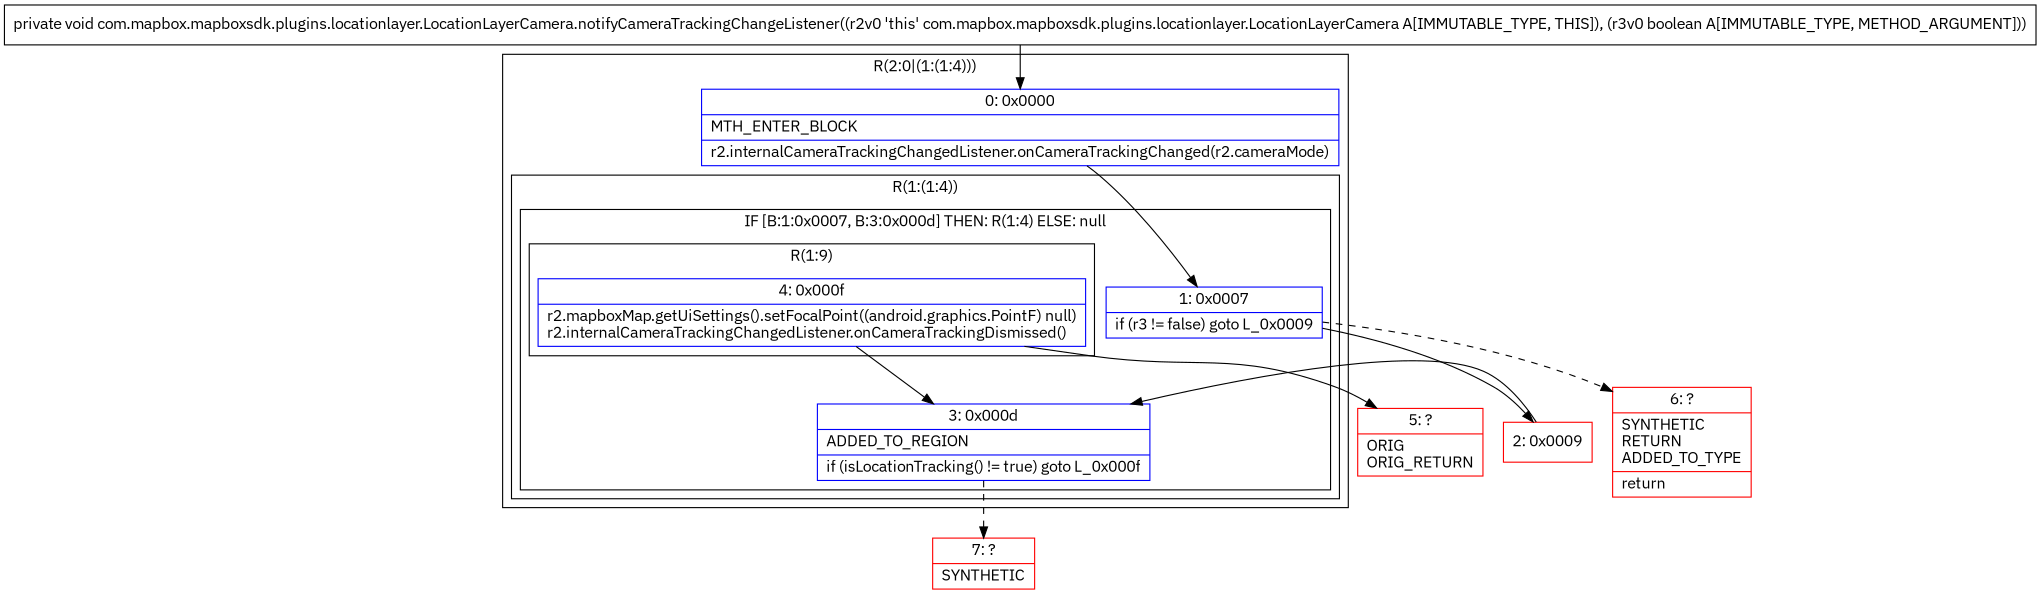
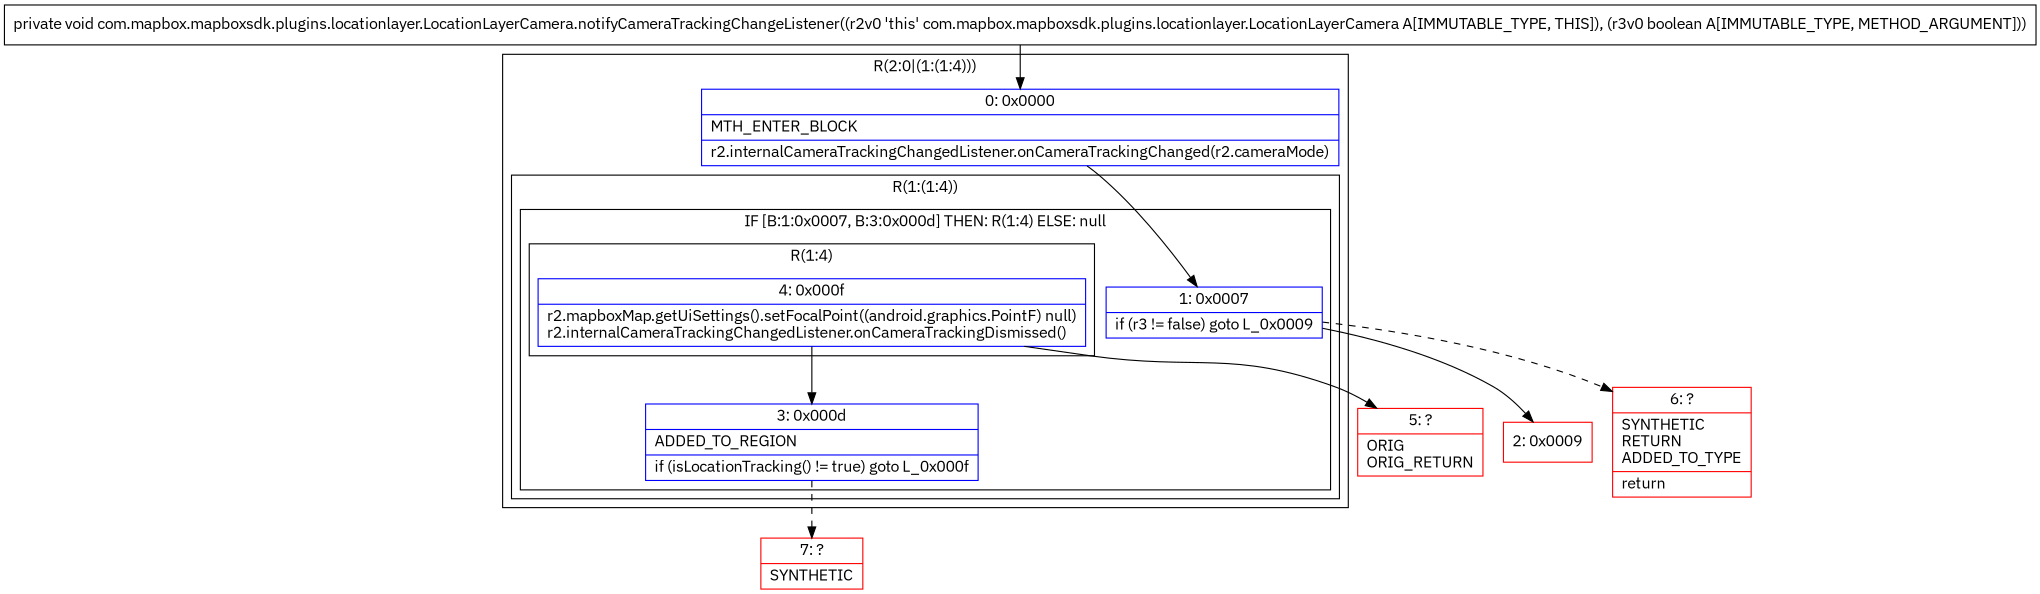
(812, 257) -> (812, 257)
(1359, 364) -> none
